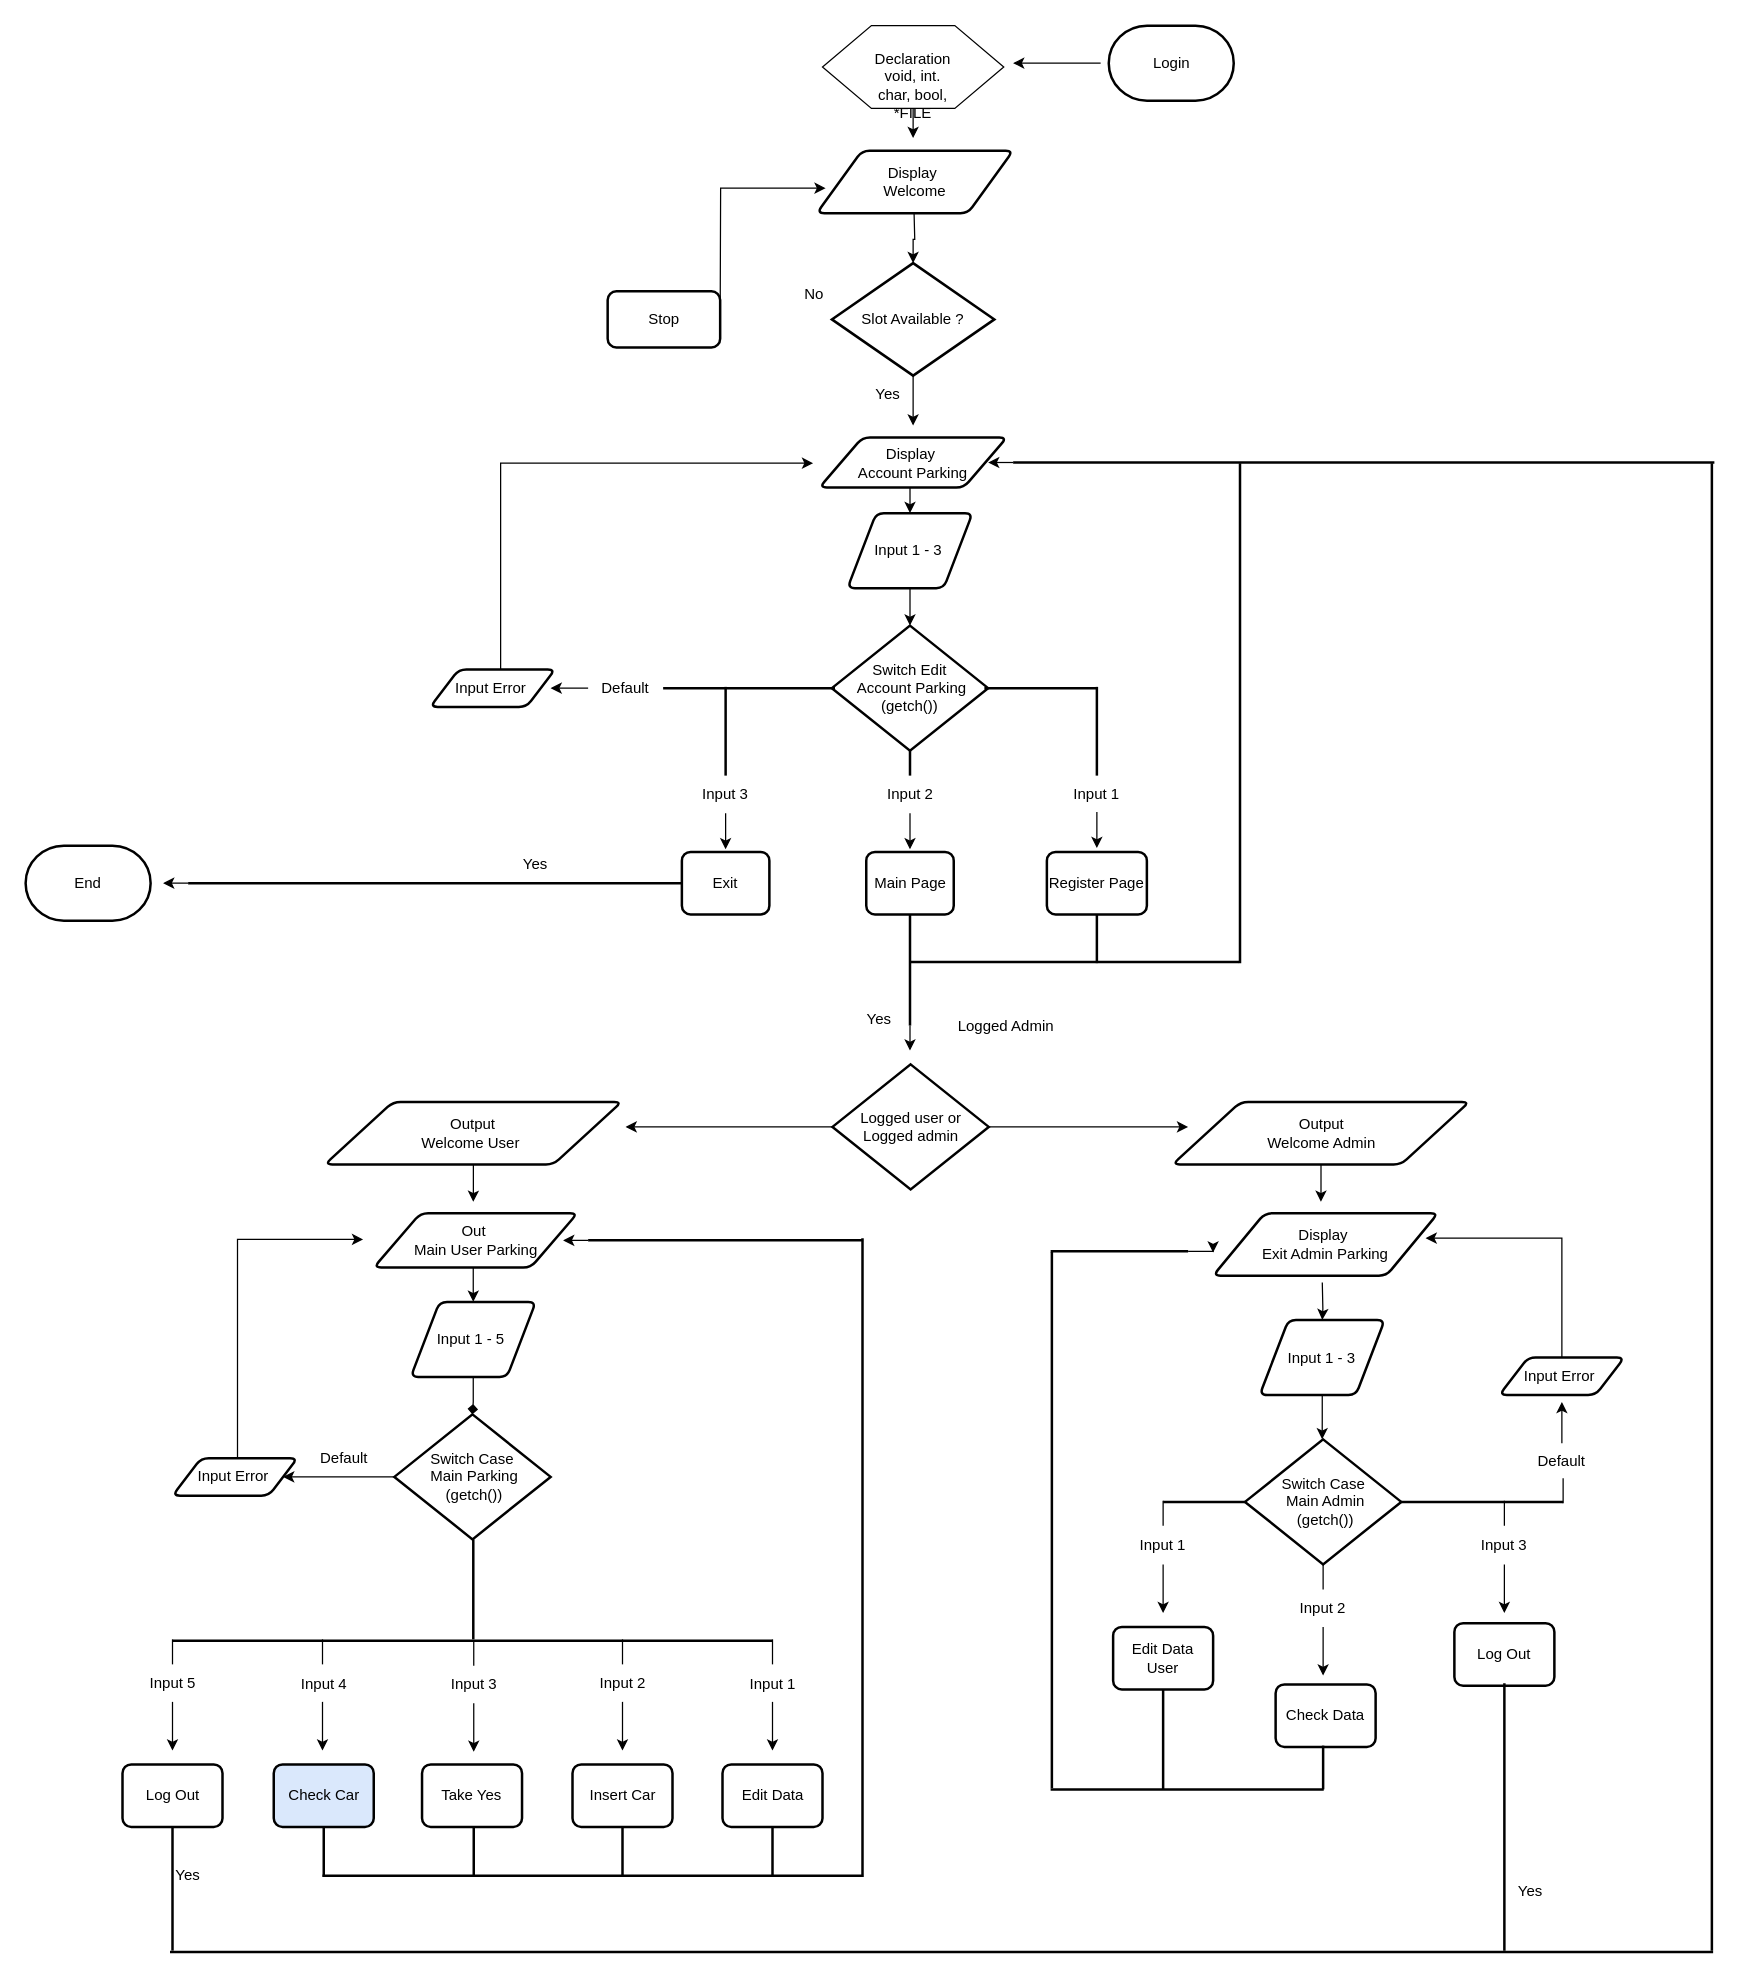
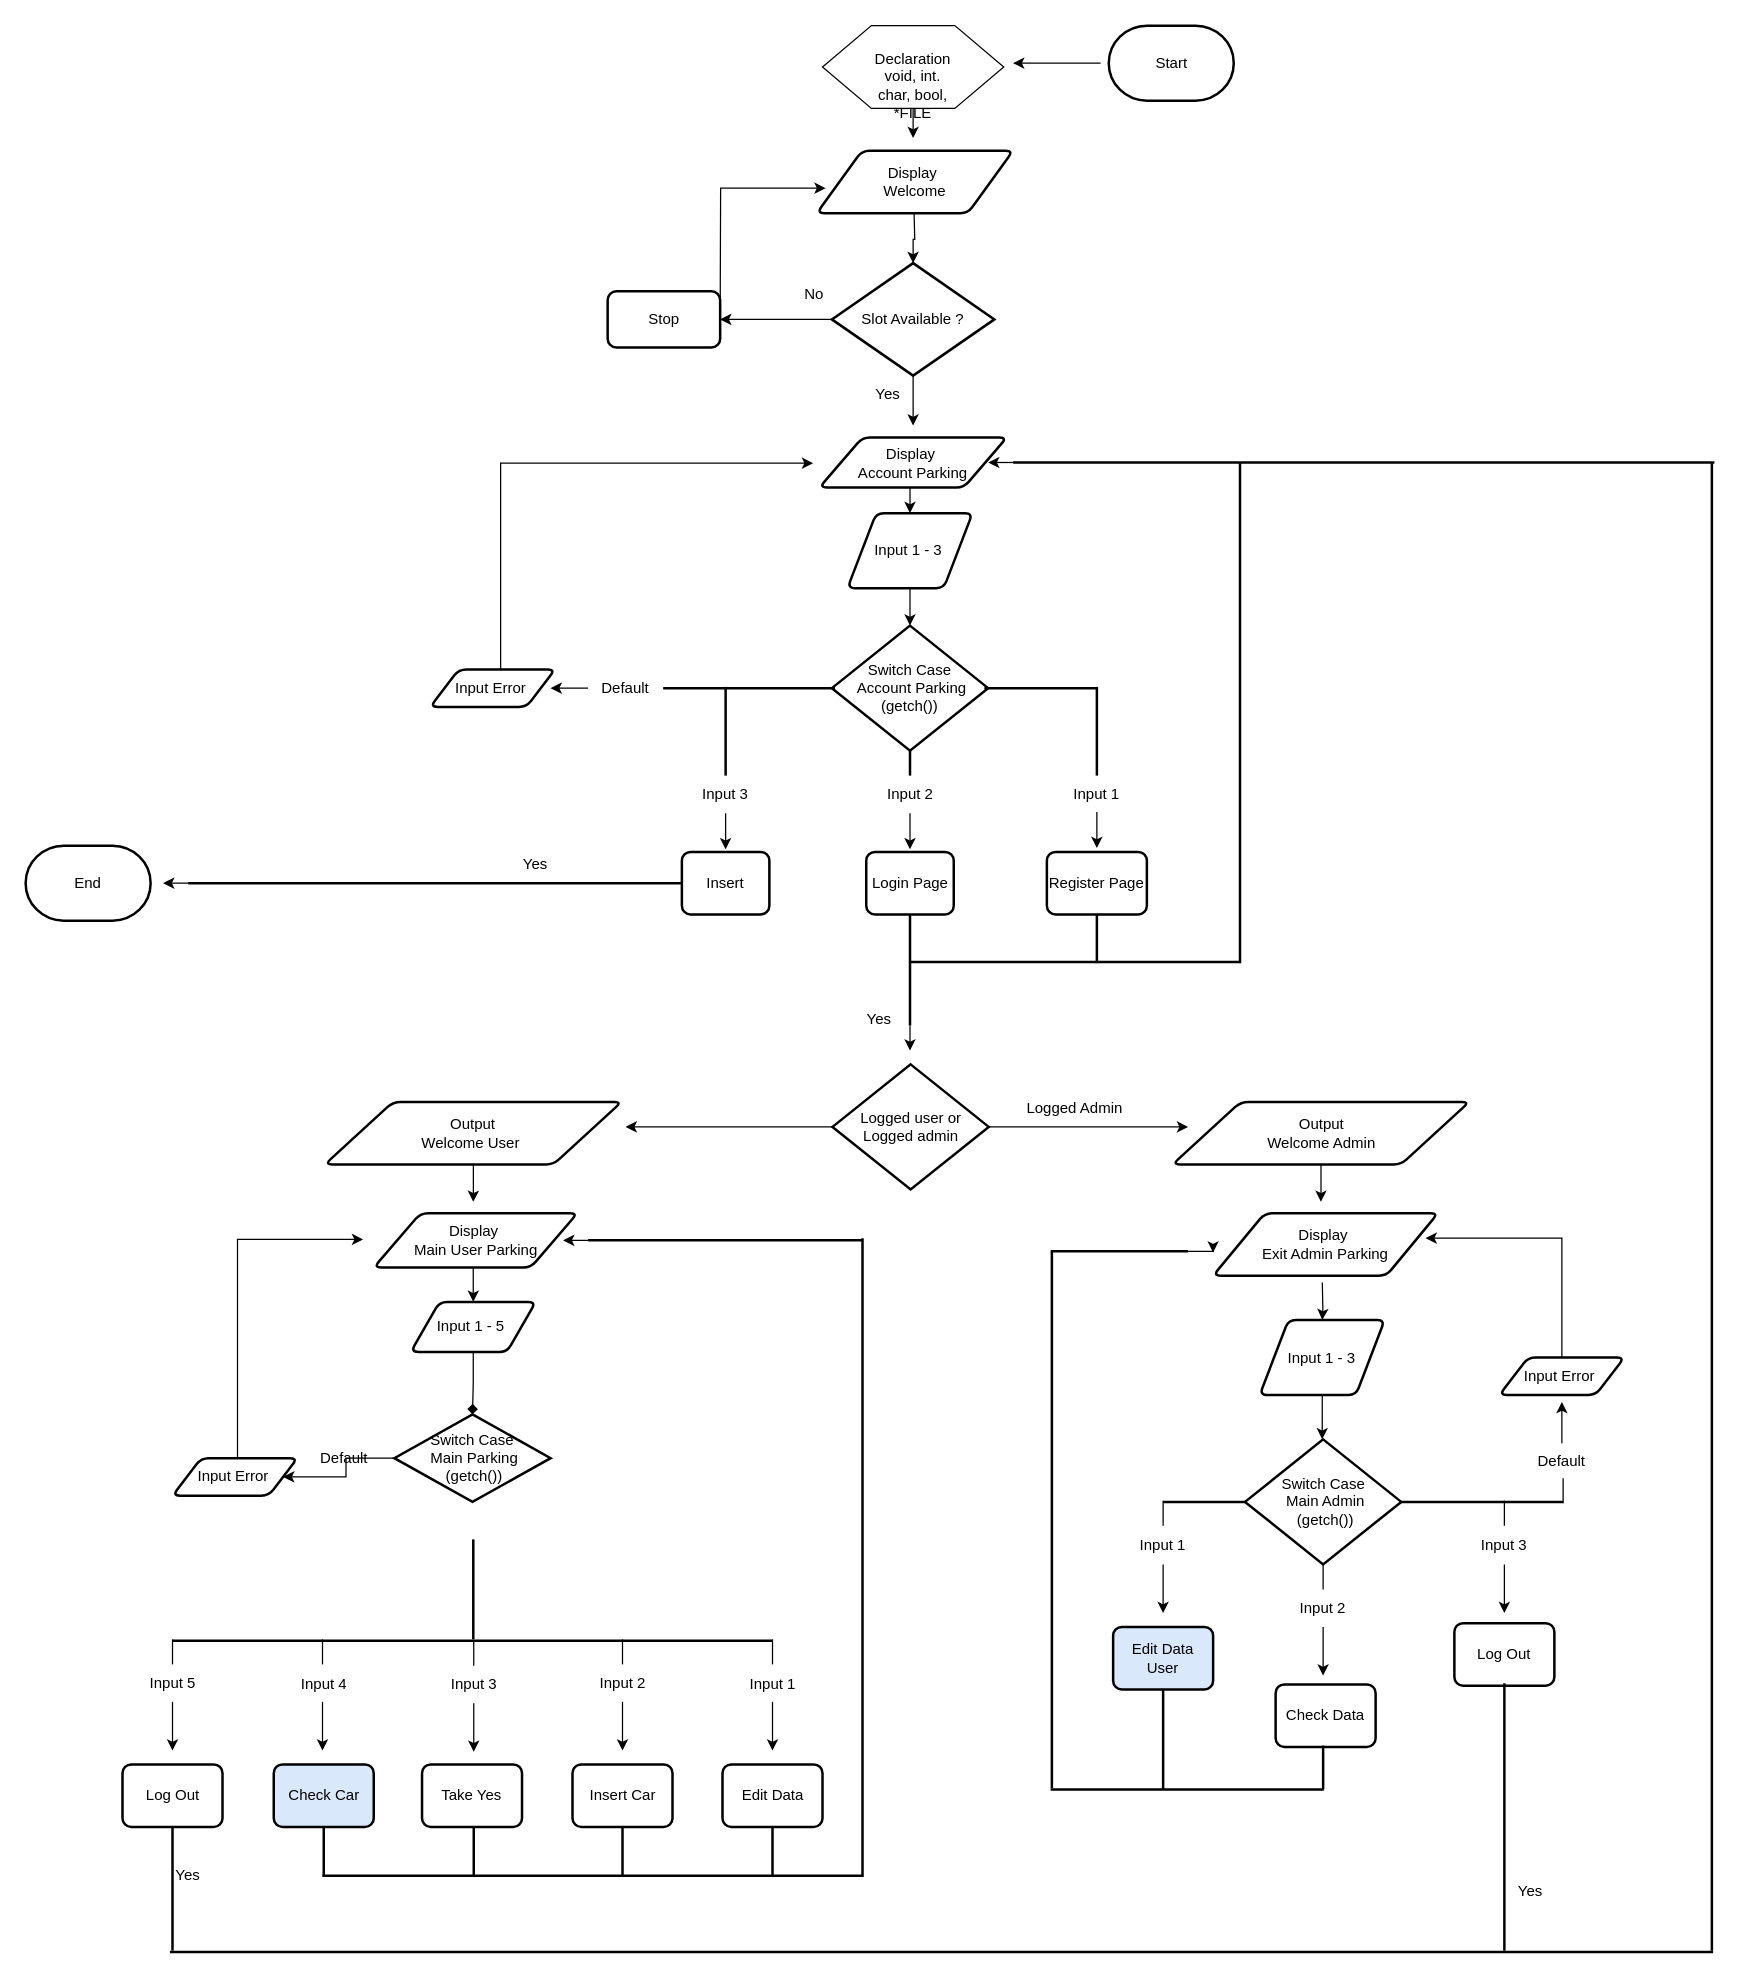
(1172, 63) -> (1172, 63)
none -> (779, 319)
(910, 688) -> (910, 688)
(726, 883) -> (726, 883)
(911, 883) -> (911, 883)
(1005, 1027) -> (1074, 1108)
(476, 1241) -> (476, 1241)
(473, 1339) -> (473, 1327)
(473, 1477) -> (473, 1458)
(1163, 1658) -> (1163, 1658)
